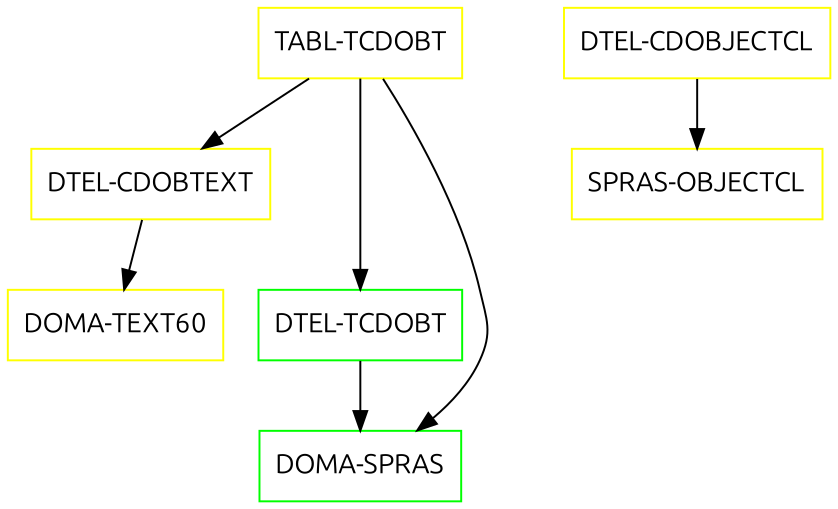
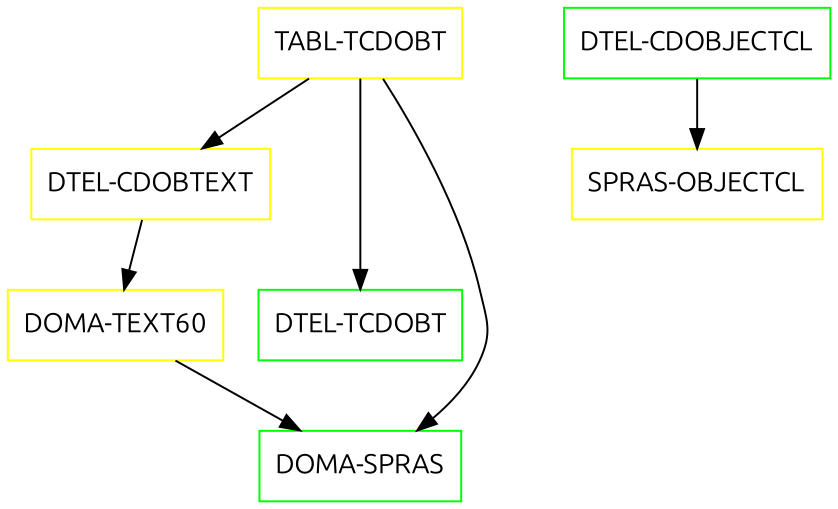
(697, 43) -> (697, 43)
(360, 386) -> (229, 391)
